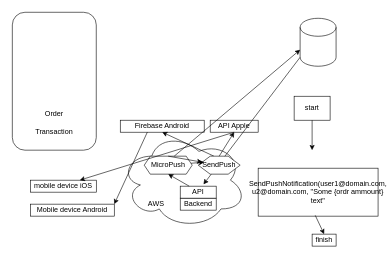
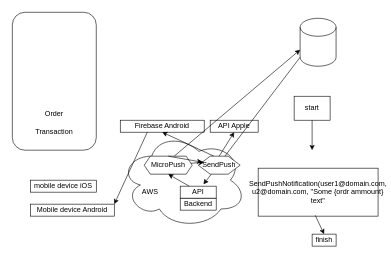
(129, 165) -> none
(156, 204) -> (150, 192)
